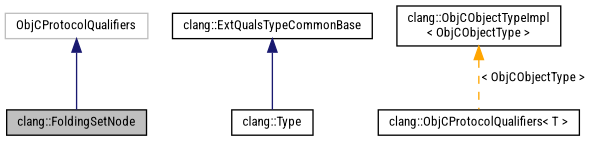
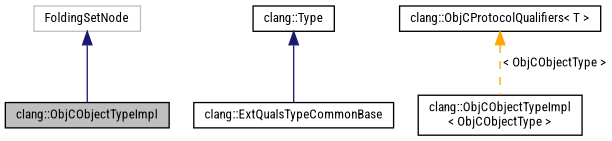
(77, 26) -> (87, 19)
(272, 81) -> (294, 74)
(479, 85) -> (500, 70)
(77, 123) -> (87, 115)
